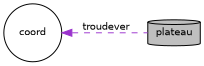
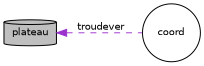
(110, 33) -> (104, 33)
